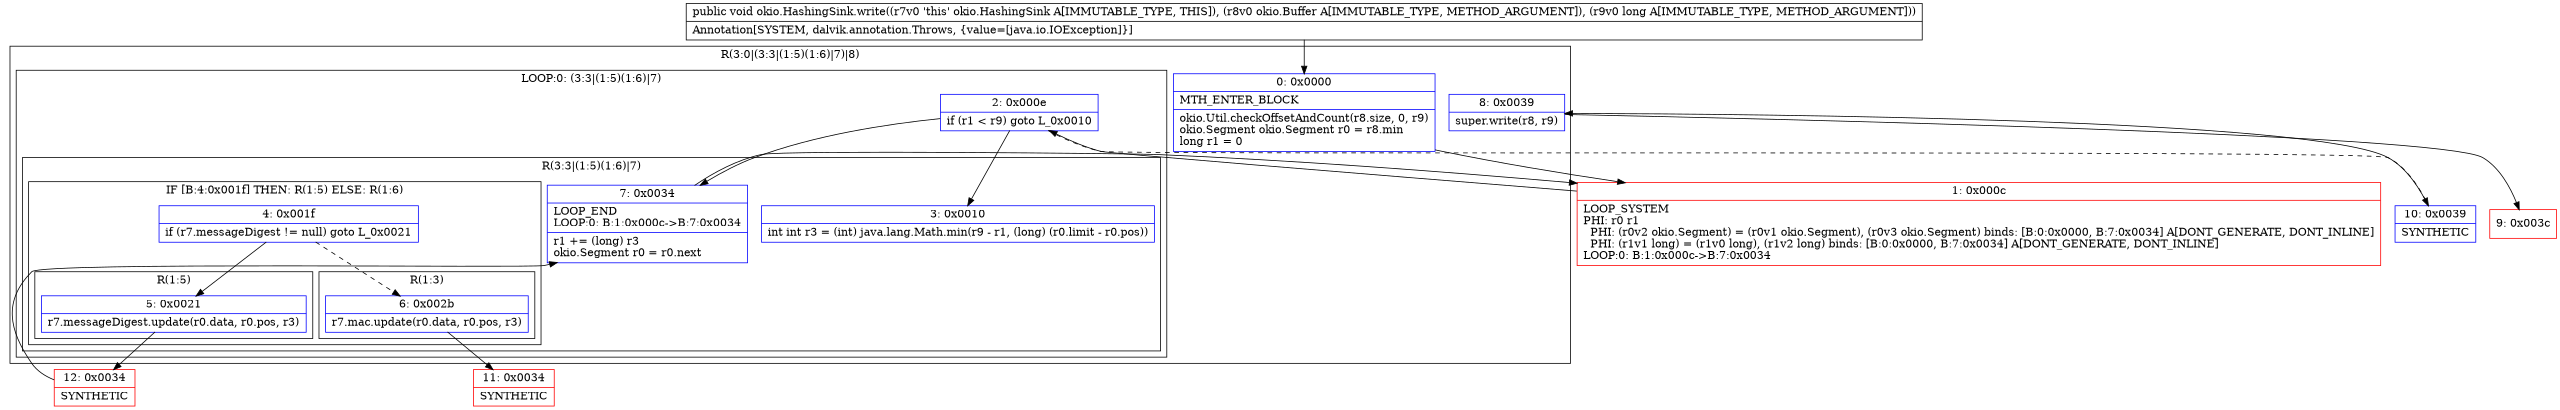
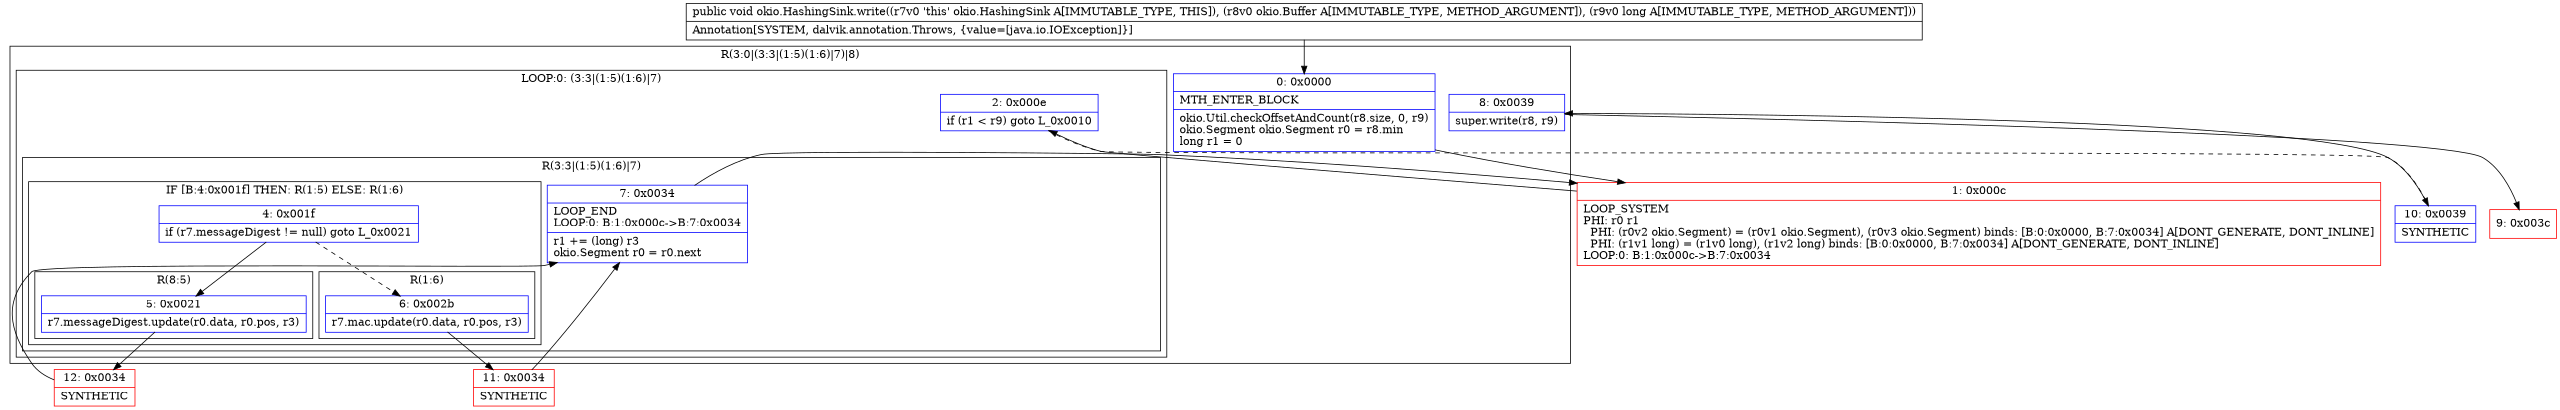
(820, 138) -> (574, 320)
(958, 224) -> none
(174, 281) -> (174, 281)
(427, 281) -> (427, 281)
